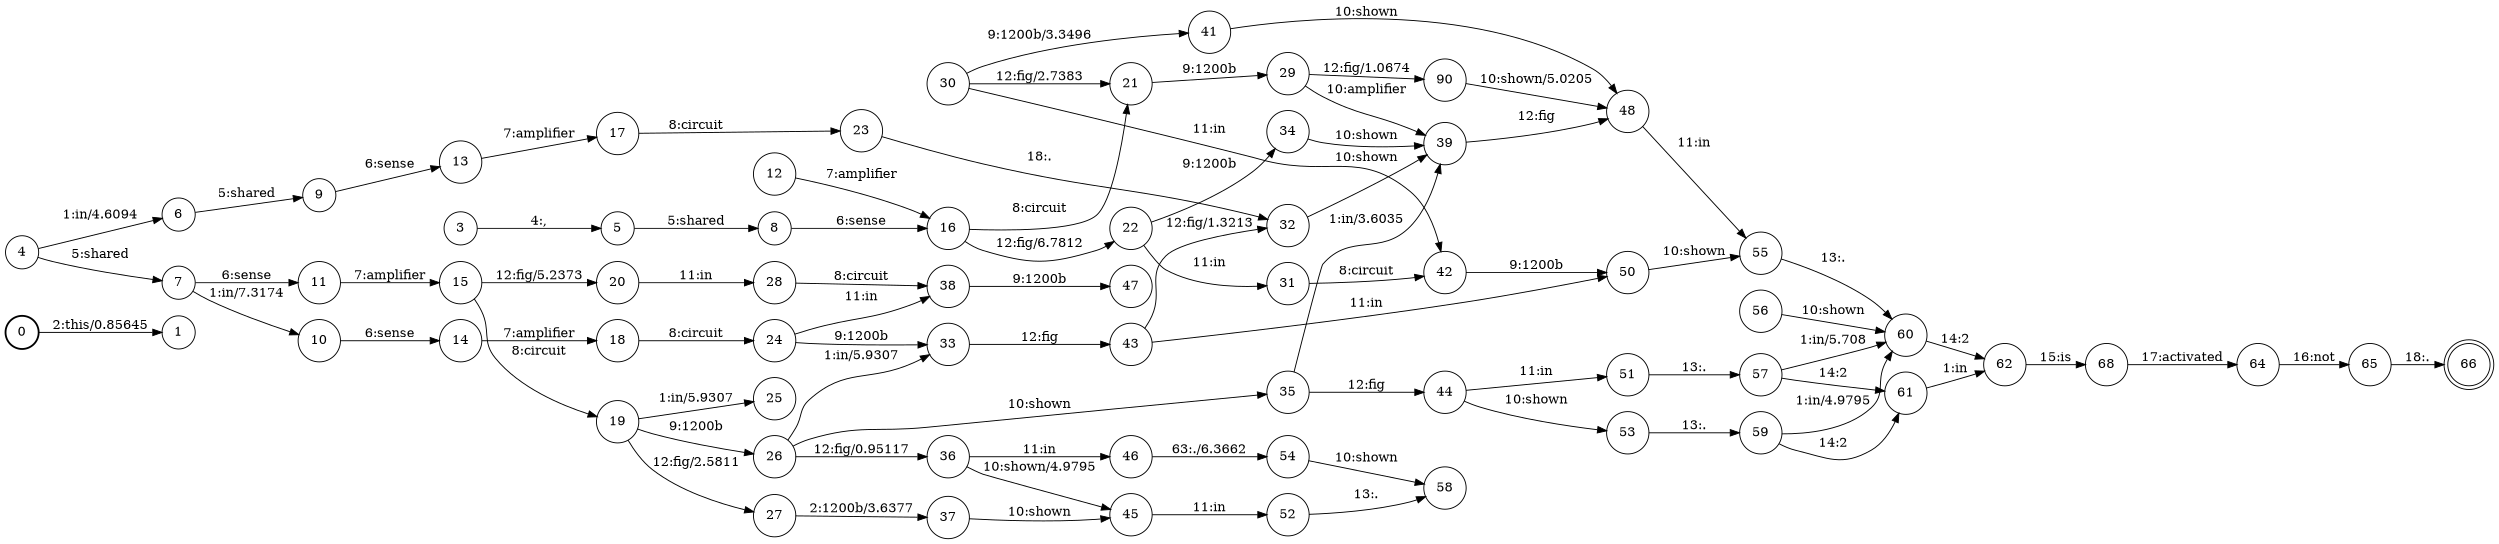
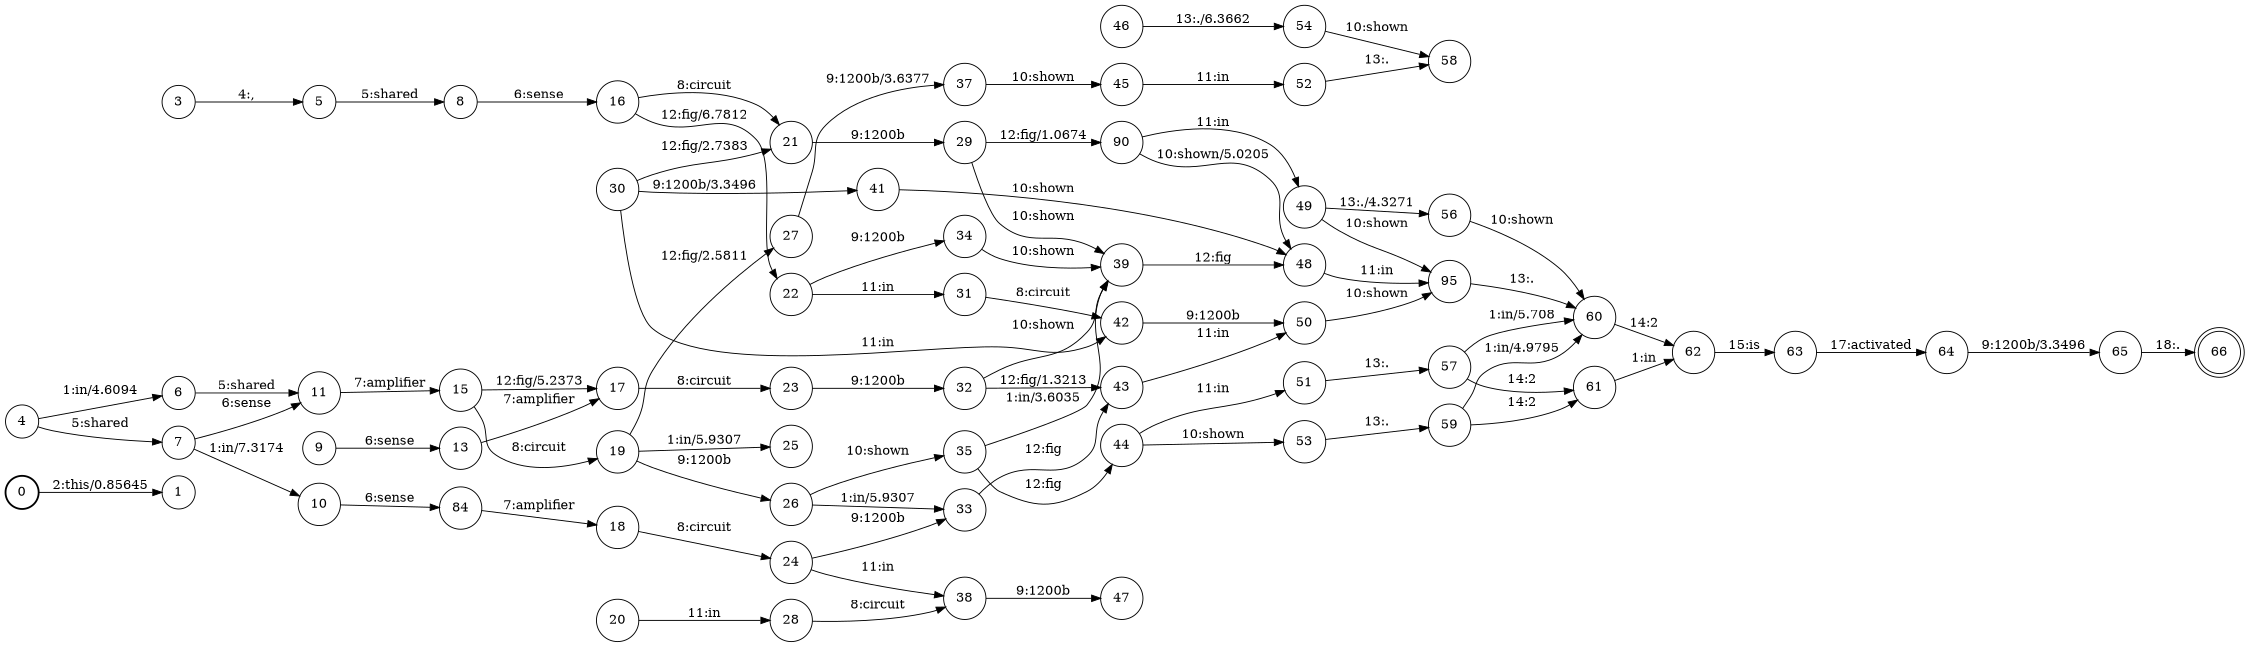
(1367, 90) -> (1043, 217)
(1040, 157) -> (878, 381)
(775, 174) -> none
(244, 206) -> (242, 393)
none -> (1305, 207)
(1174, 251) -> (1039, 388)
(1761, 253) -> (1450, 282)
(535, 283) -> (535, 389)
(461, 341) -> (461, 508)
(2314, 358) -> (2034, 346)
(2107, 365) -> (1795, 352)
(1210, 450) -> (1213, 20)
(948, 457) -> none
(861, 509) -> (878, 79)
